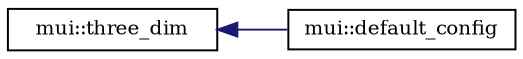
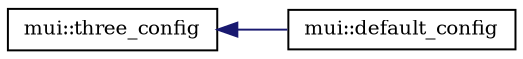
(113, 30) -> (113, 30)
